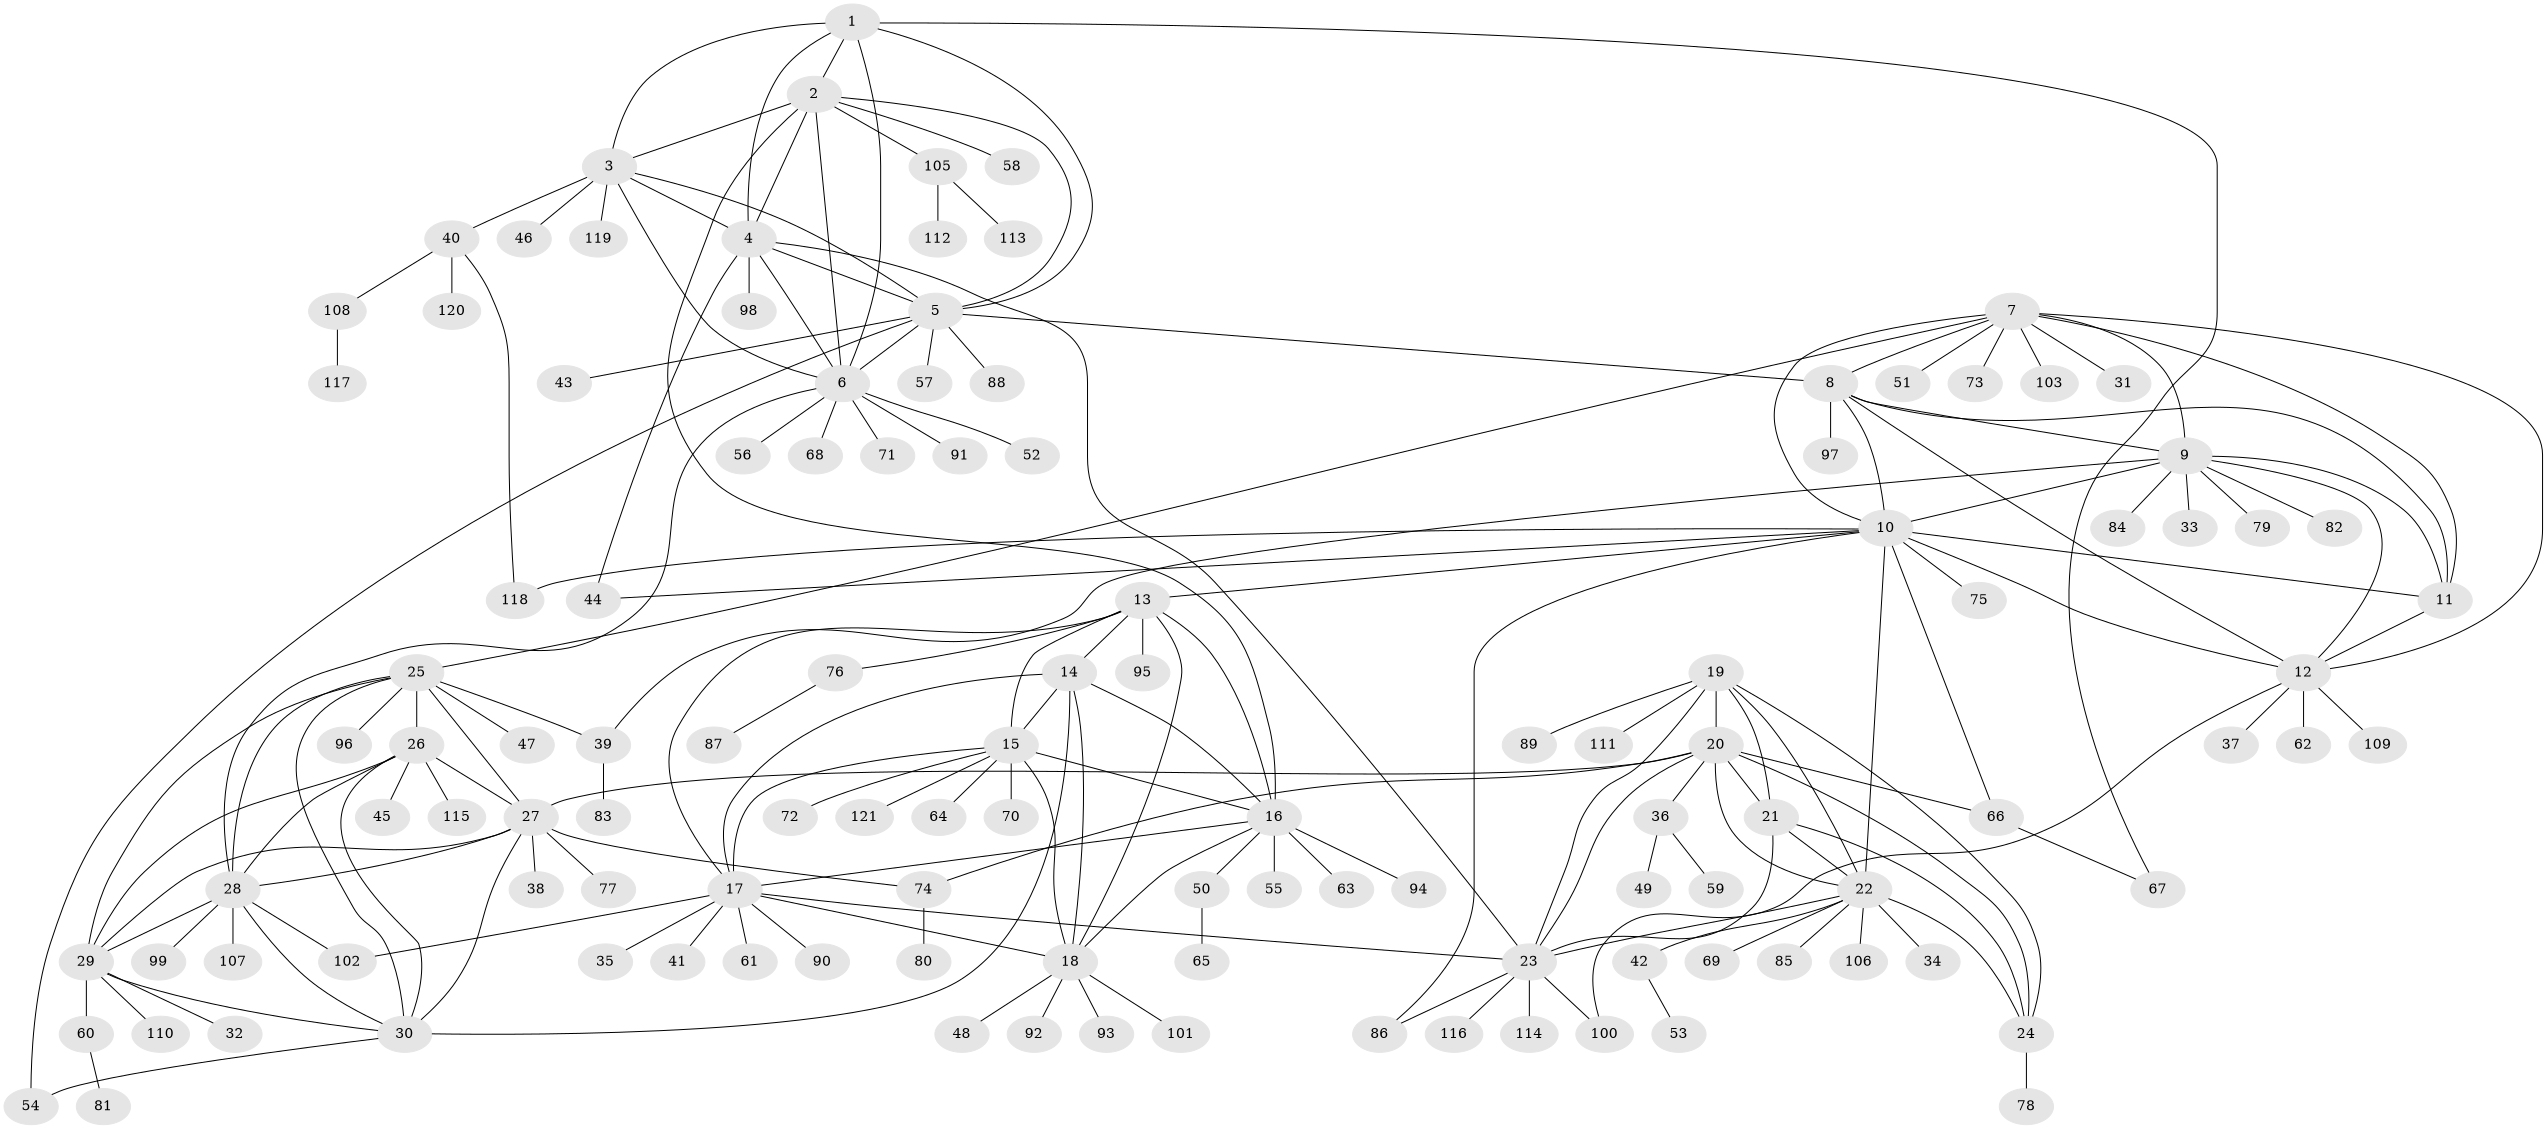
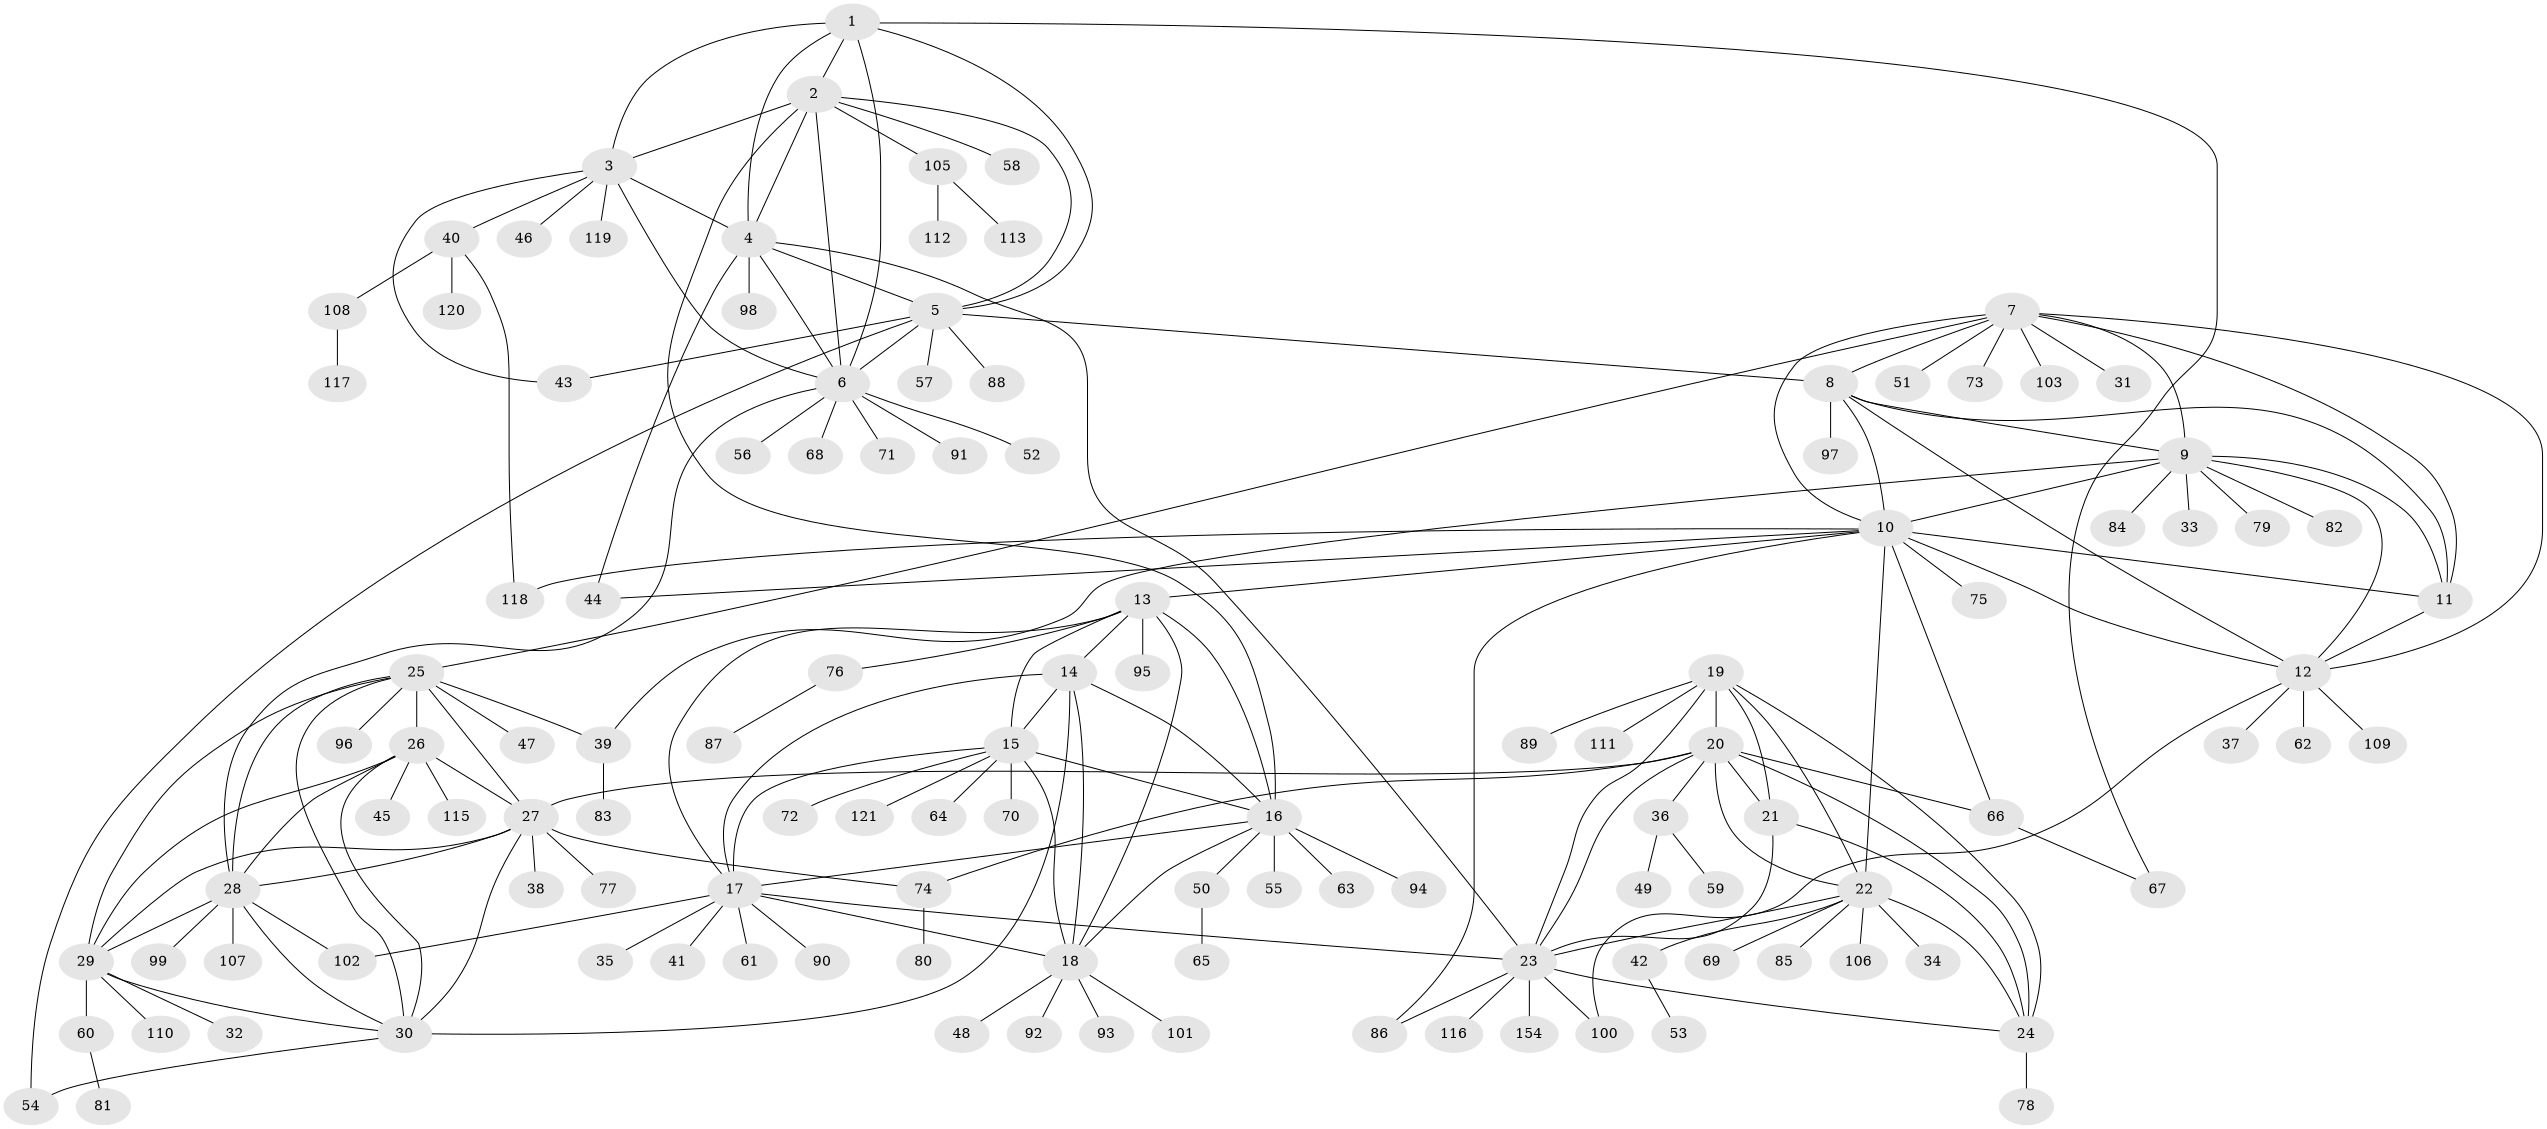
(783, 220) -> (397, 256)
(1818, 854) -> none
none -> (1776, 1006)
(1529, 1034) -> (1529, 1034)
